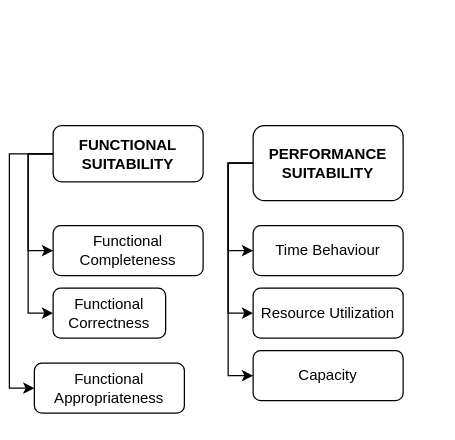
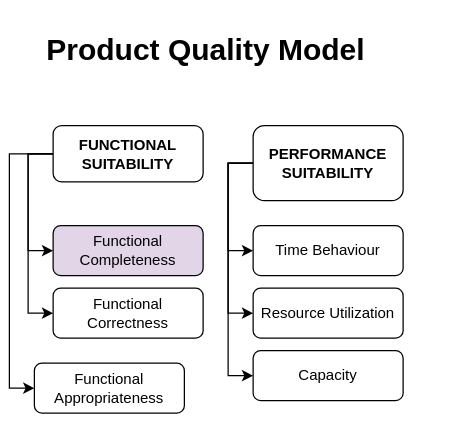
none -> (234, 51)
(128, 251) -> (128, 251)
(109, 313) -> (128, 313)
